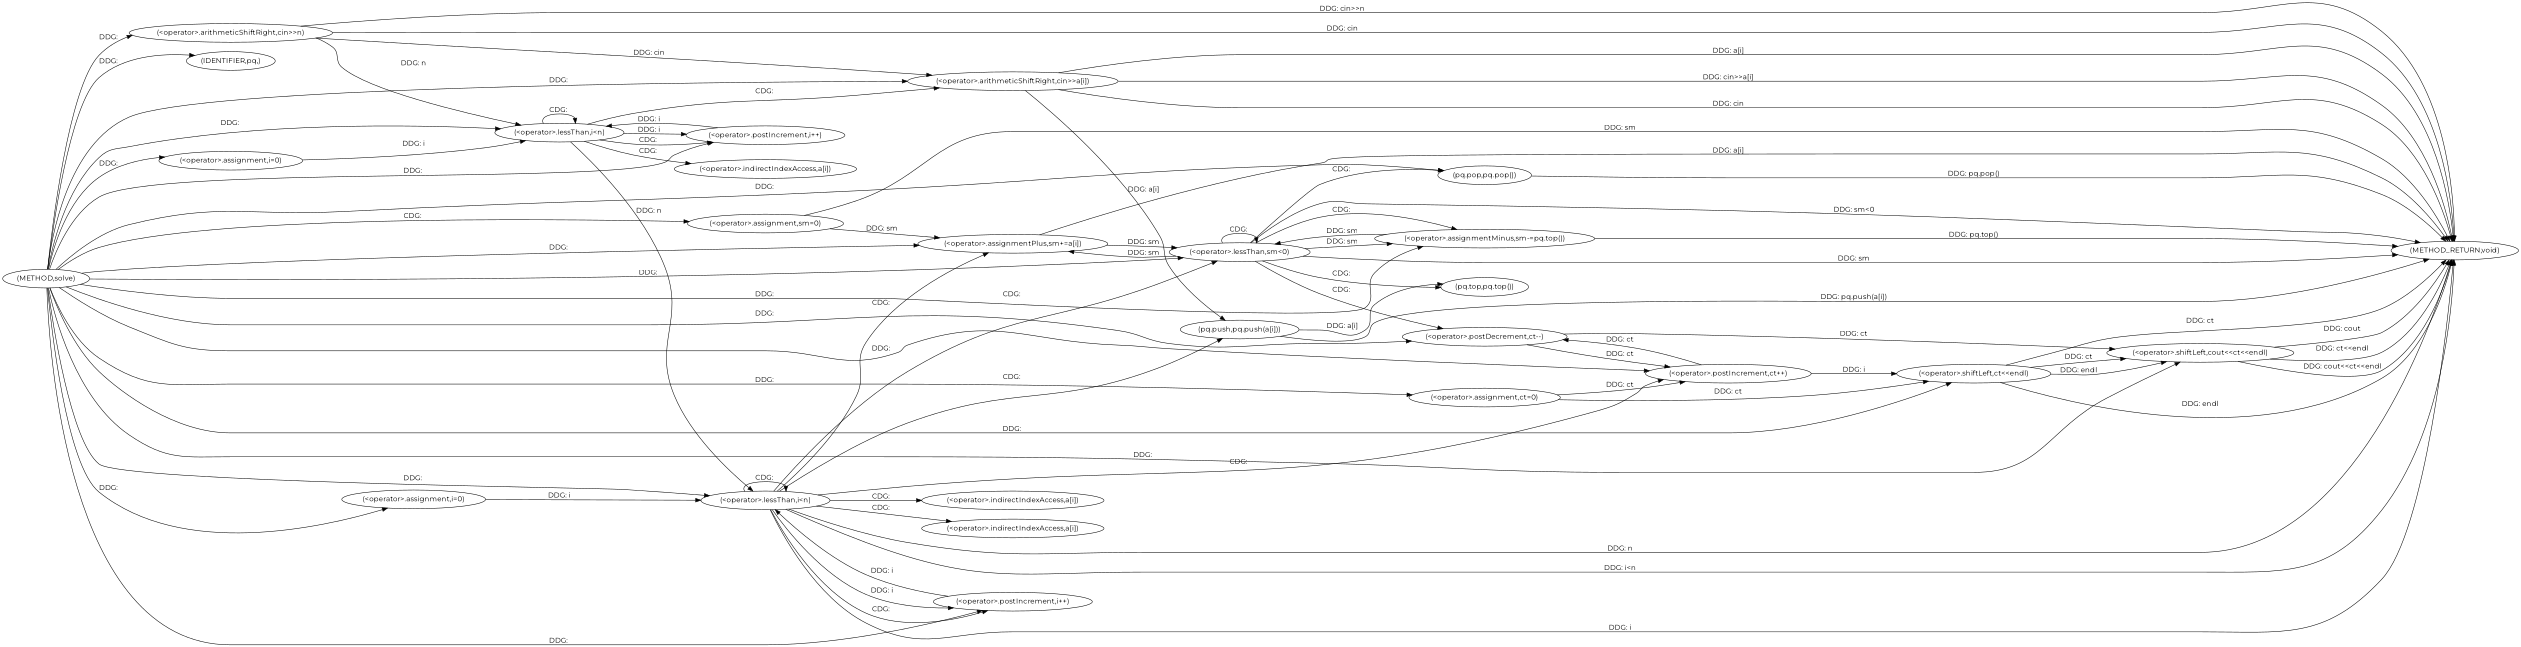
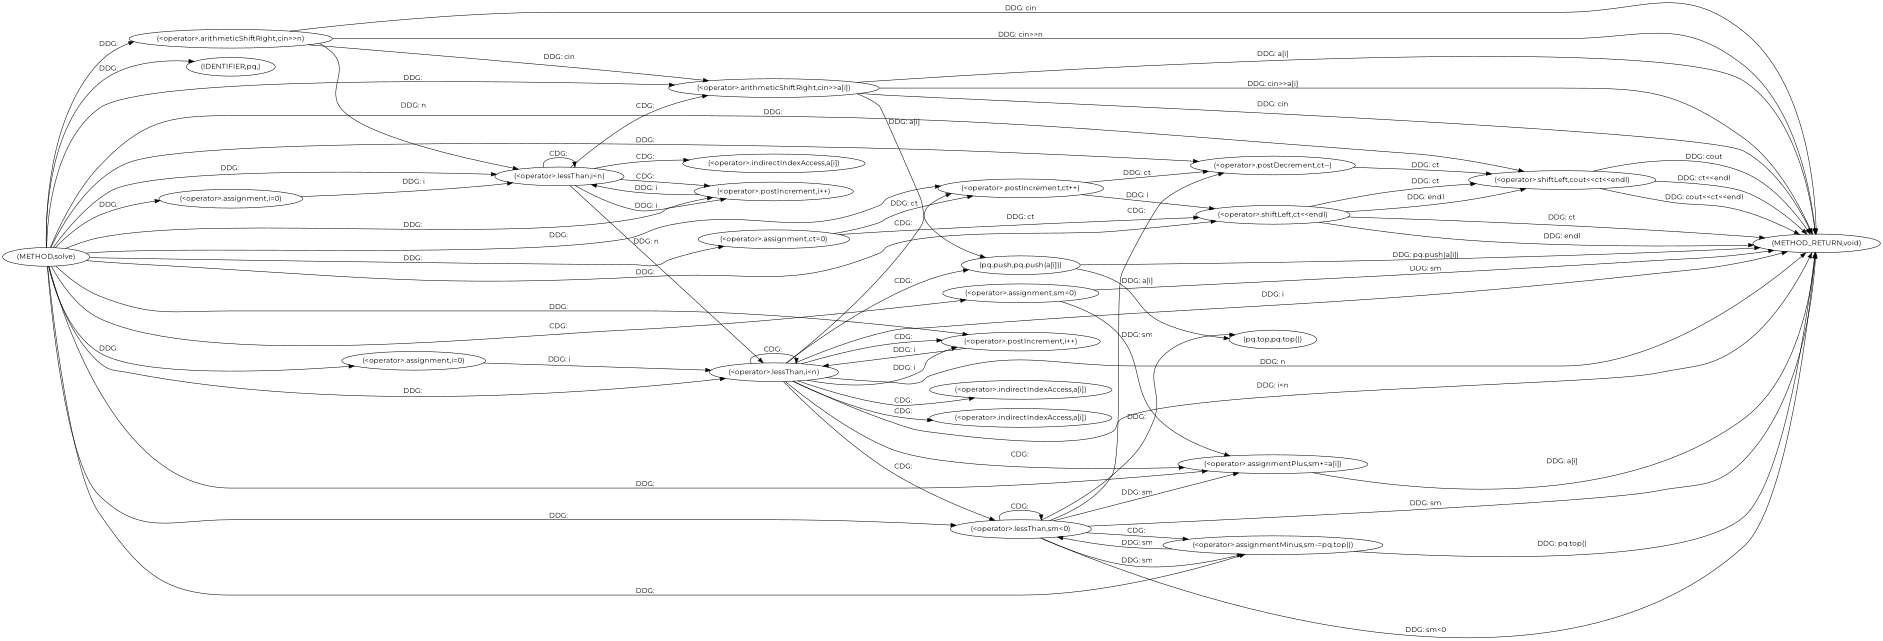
(1485, 175) -> none
(1139, 246) -> none
(1342, 274) -> (1137, 417)
(1596, 357) -> none
